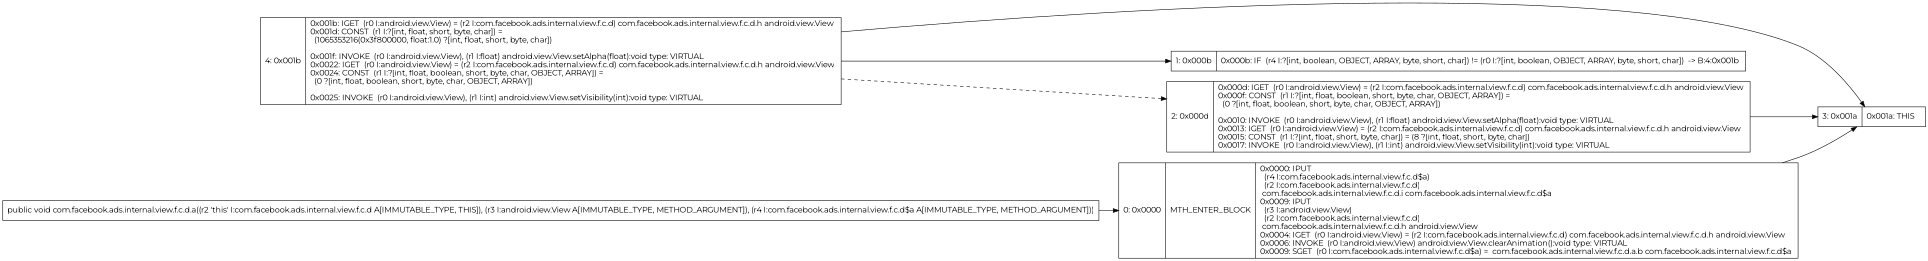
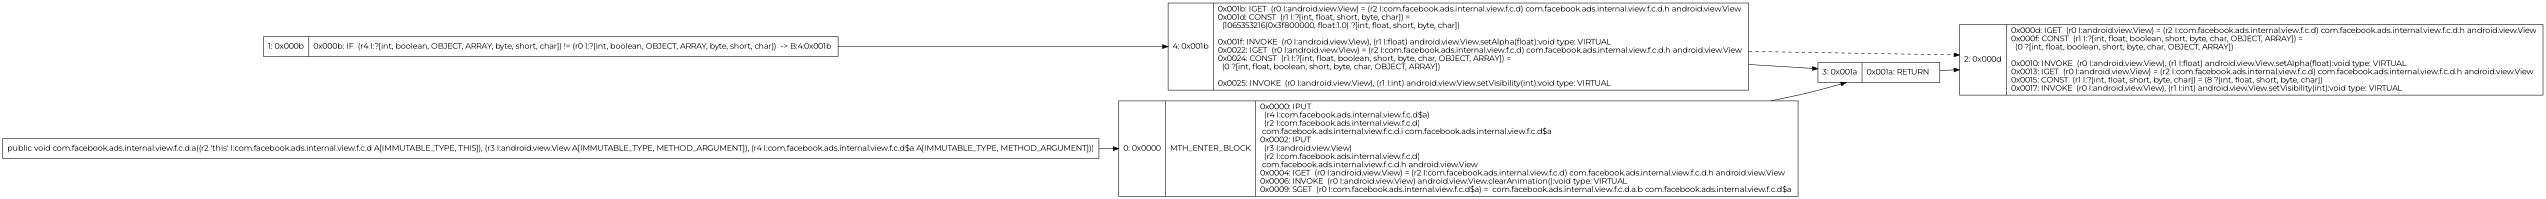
(1003, 61) -> (1000, 47)
(1781, 117) -> (1947, 70)
(1894, 117) -> (1901, 72)
(1287, 202) -> (1287, 140)
